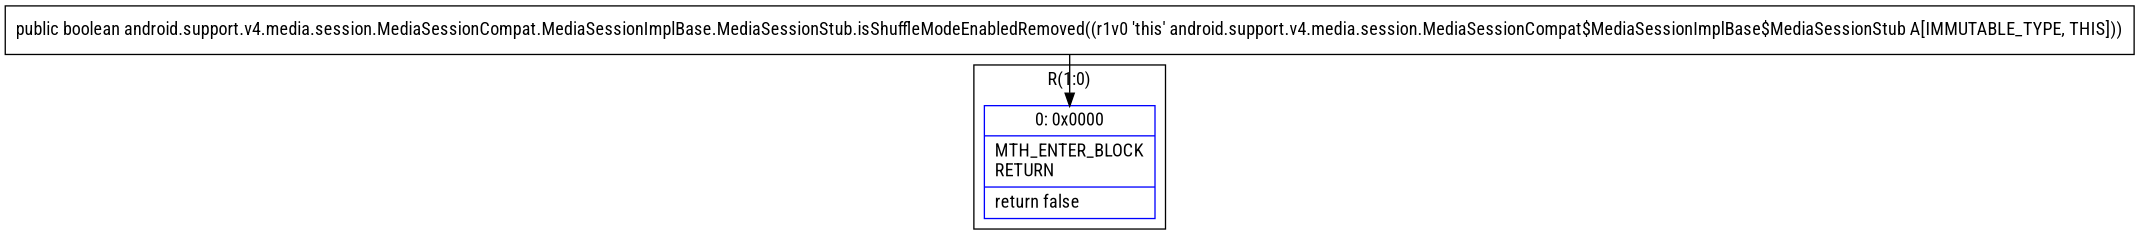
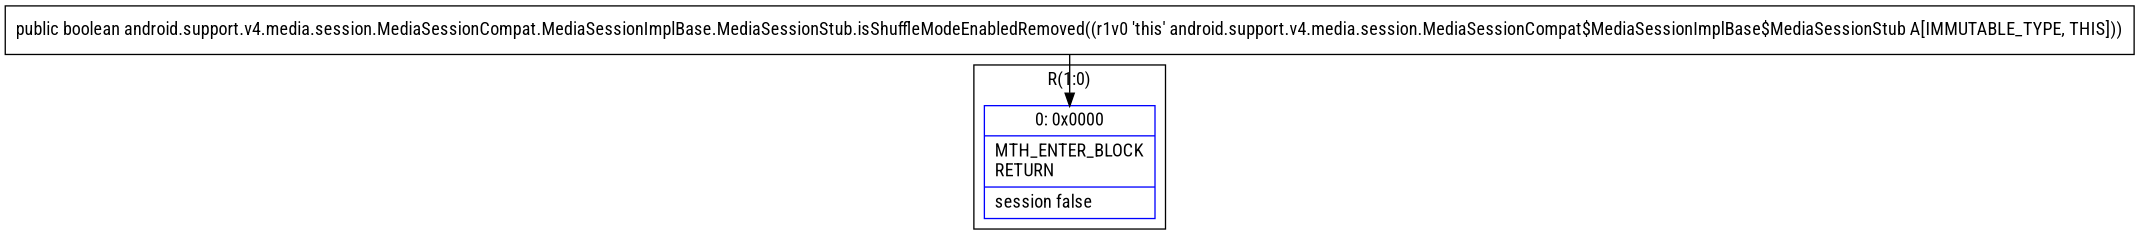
(1038, 202) -> (1044, 202)
